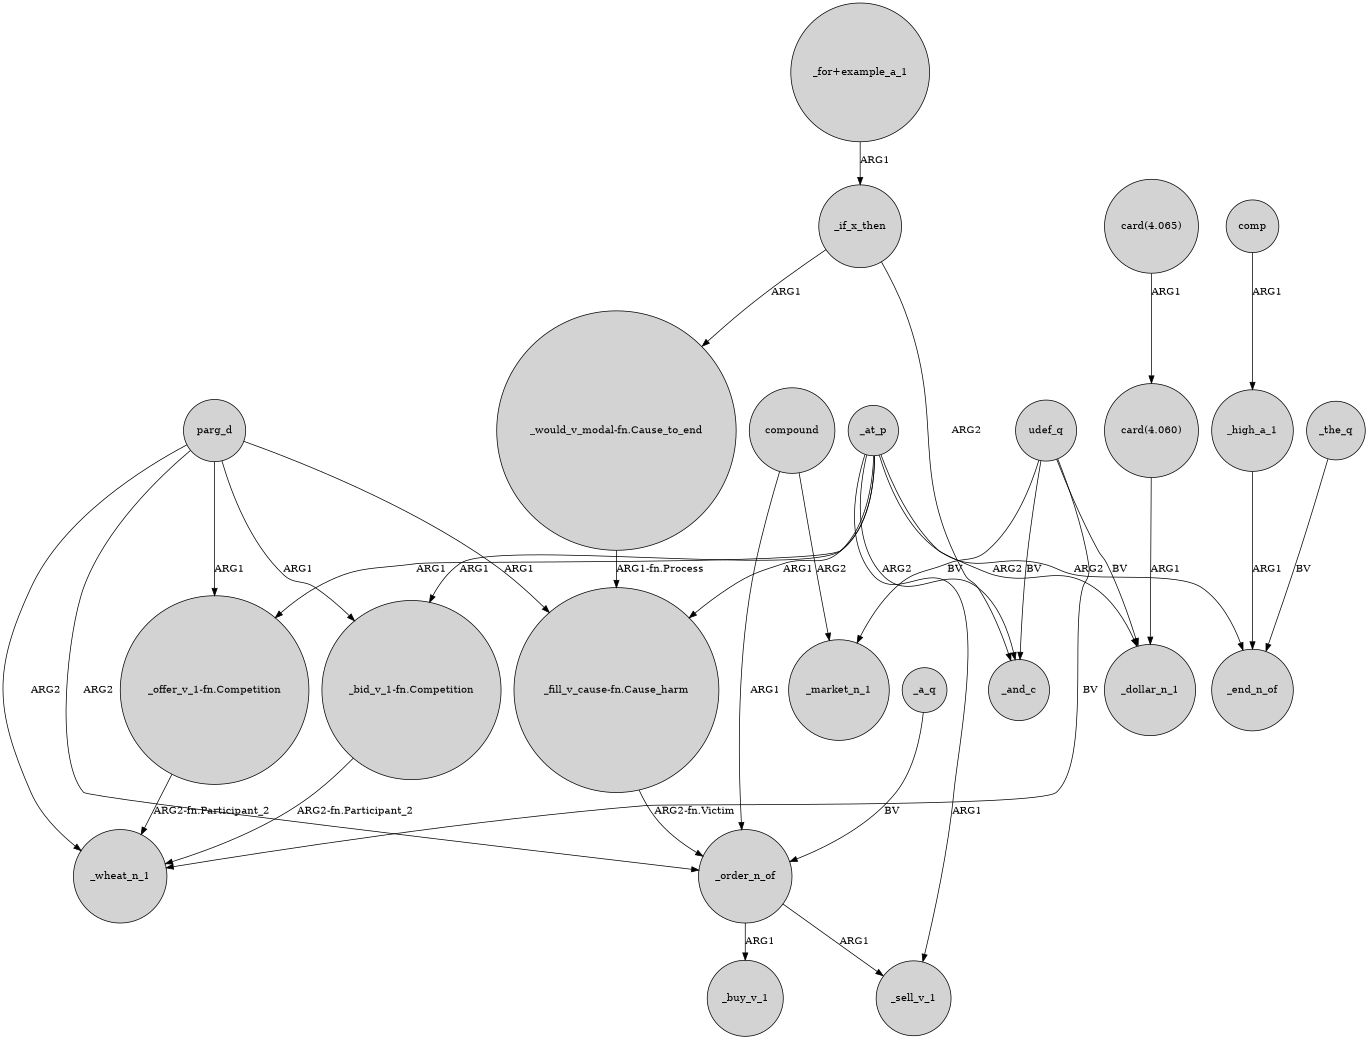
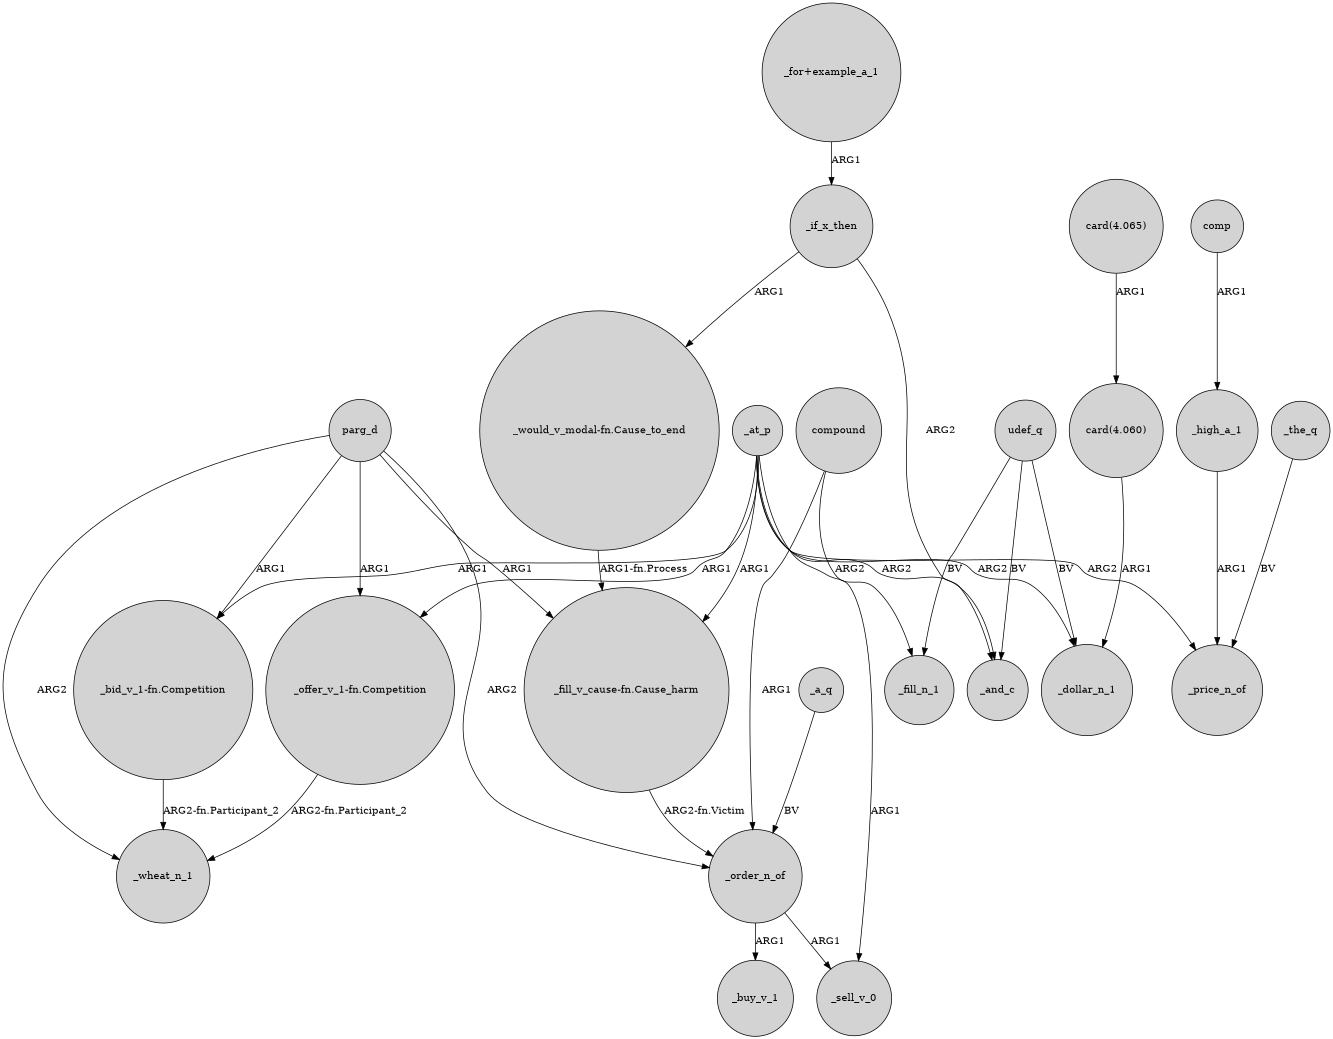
(839, 690) -> (919, 690)
(1253, 690) -> (1217, 690)
(785, 805) -> none
(914, 998) -> (854, 998)
